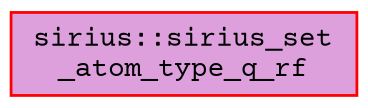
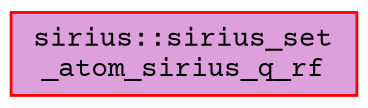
(184, 54) -> (184, 54)
